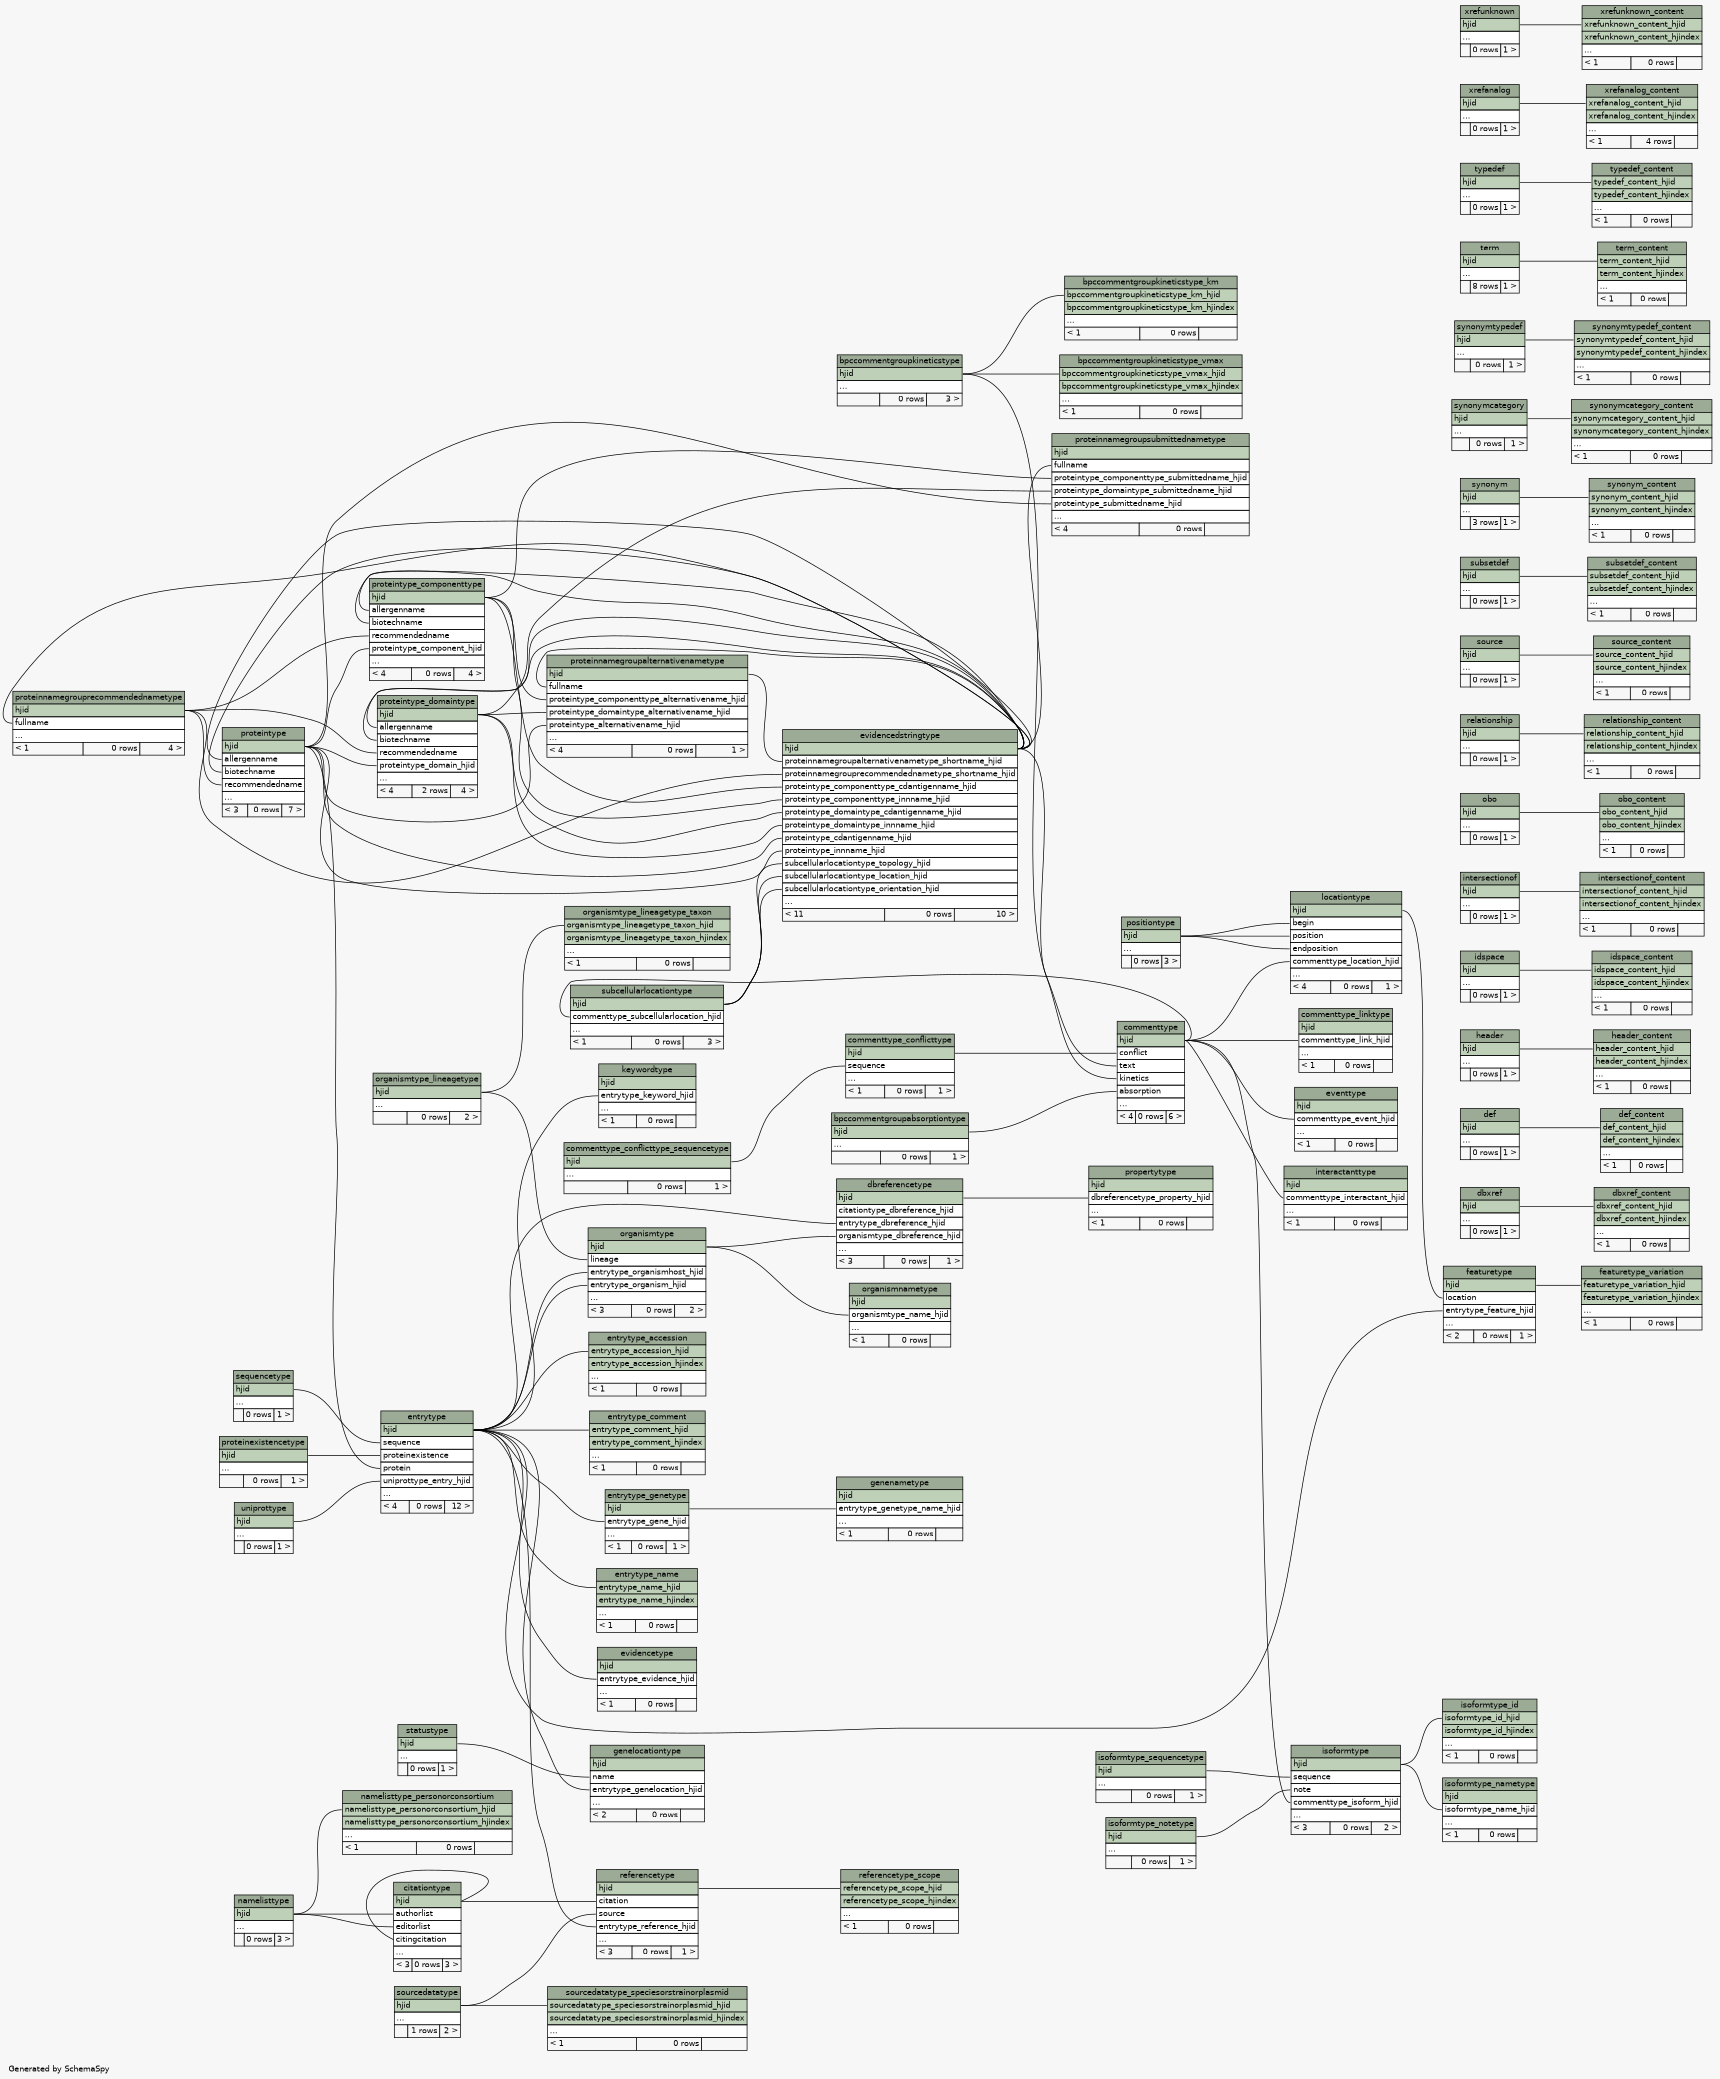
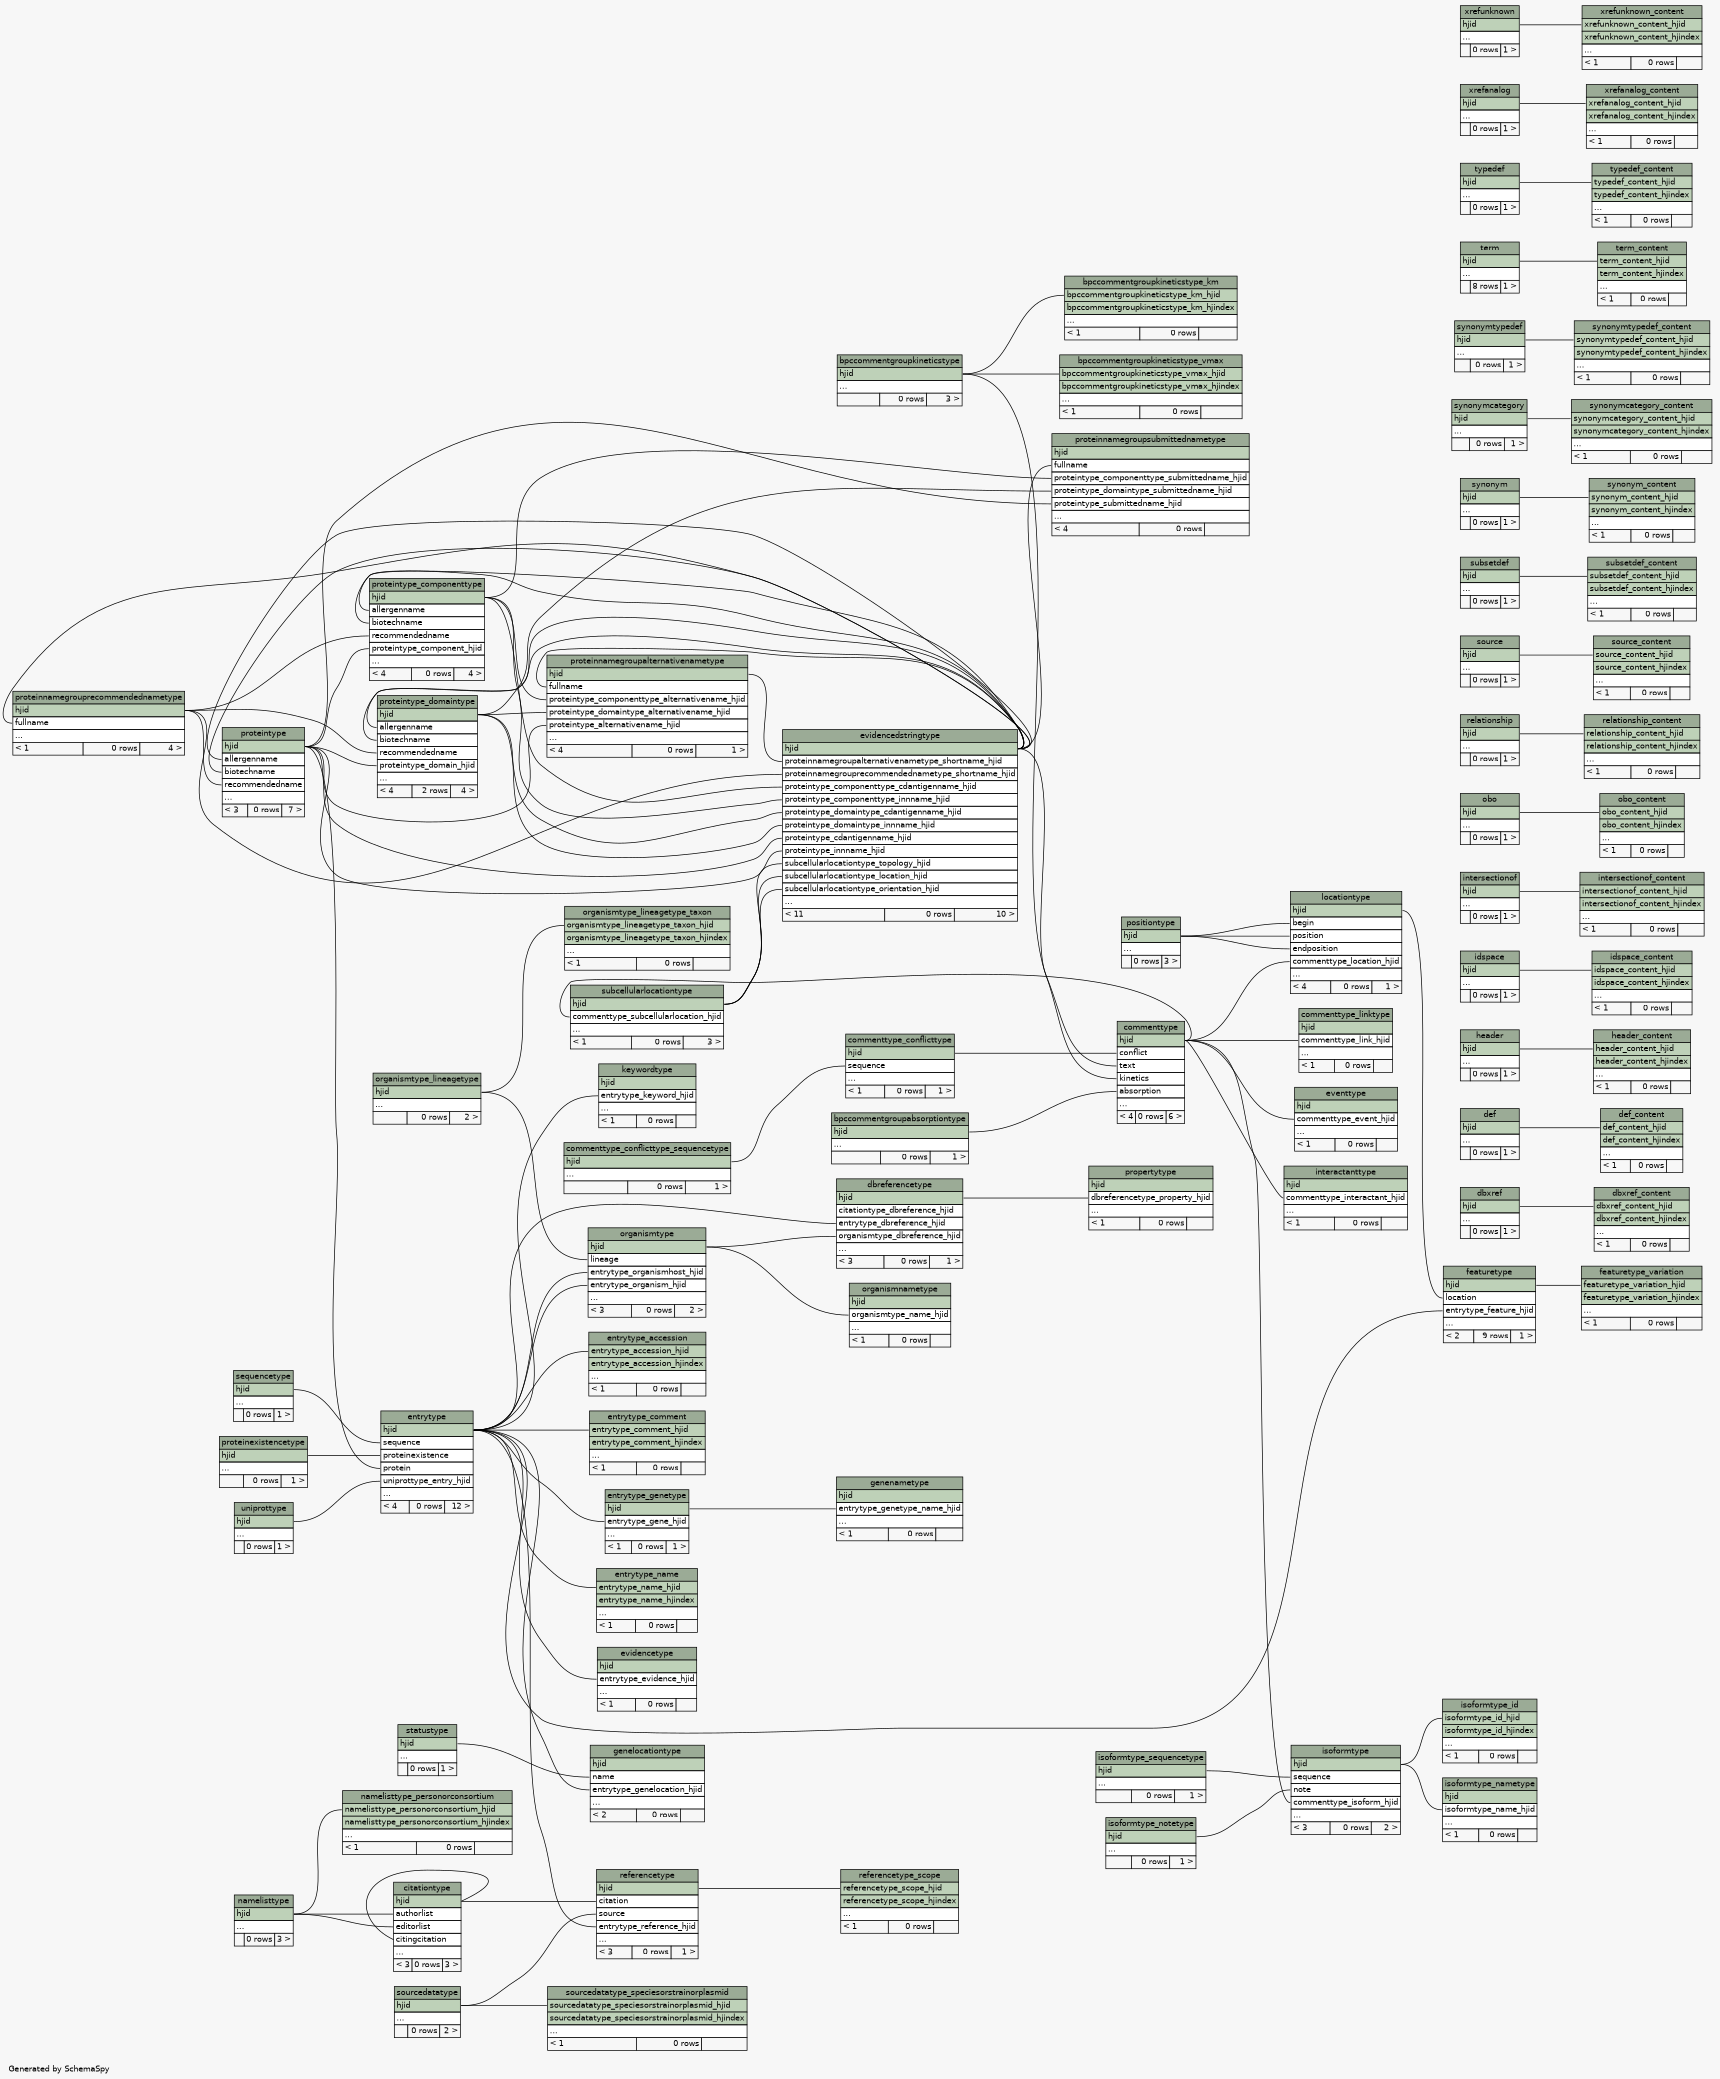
(1659, 142) -> (1659, 142)
(1486, 523) -> (1486, 523)
(1495, 1336) -> (1495, 1336)
(424, 2031) -> (424, 2031)
